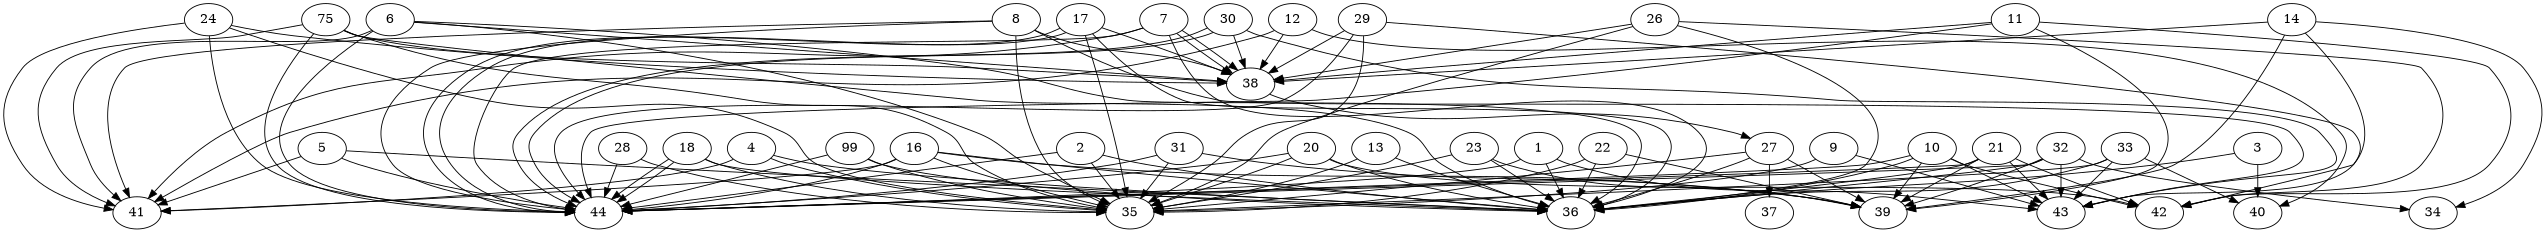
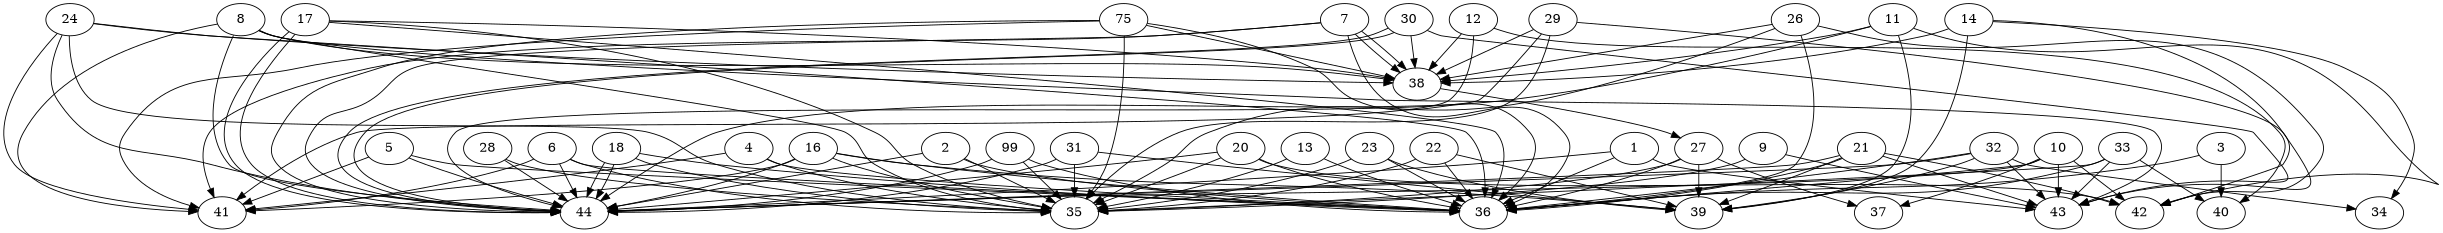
(816, 52) -> none
none -> (1097, 95)
(1910, 177) -> (1975, 183)
